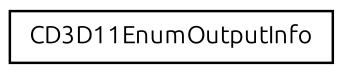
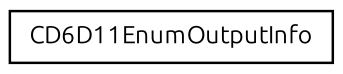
(171, 37) -> (171, 37)
